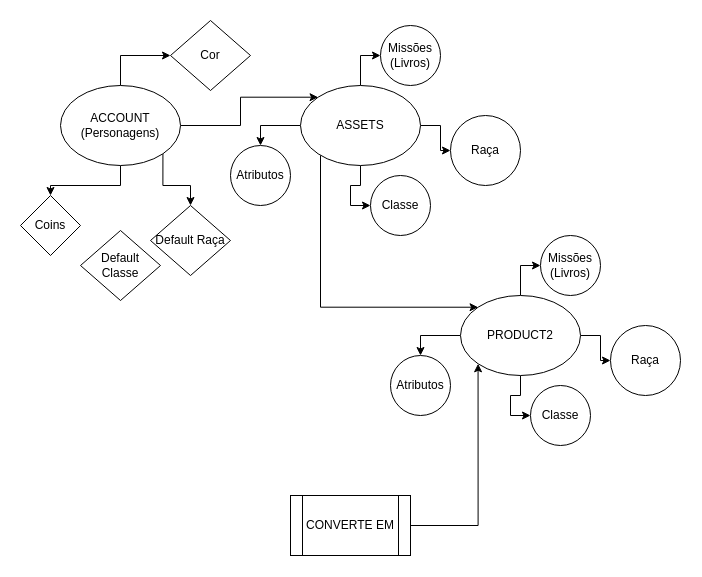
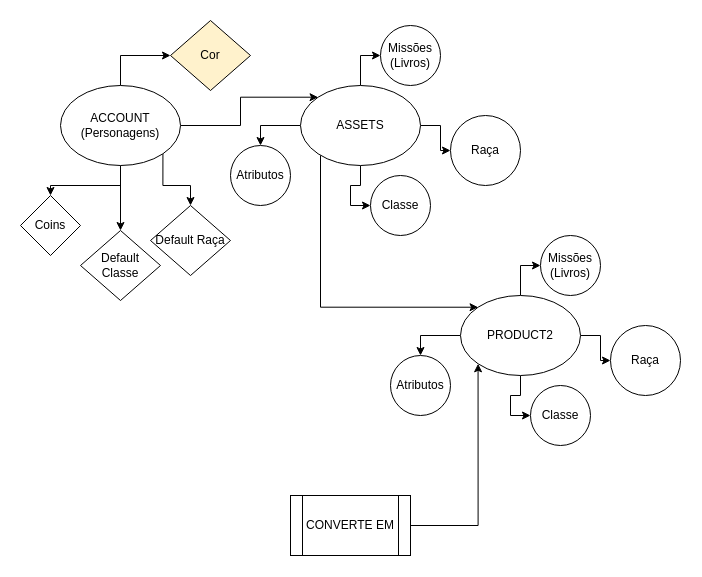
(211, 56) -> (211, 56)
none -> (121, 205)
